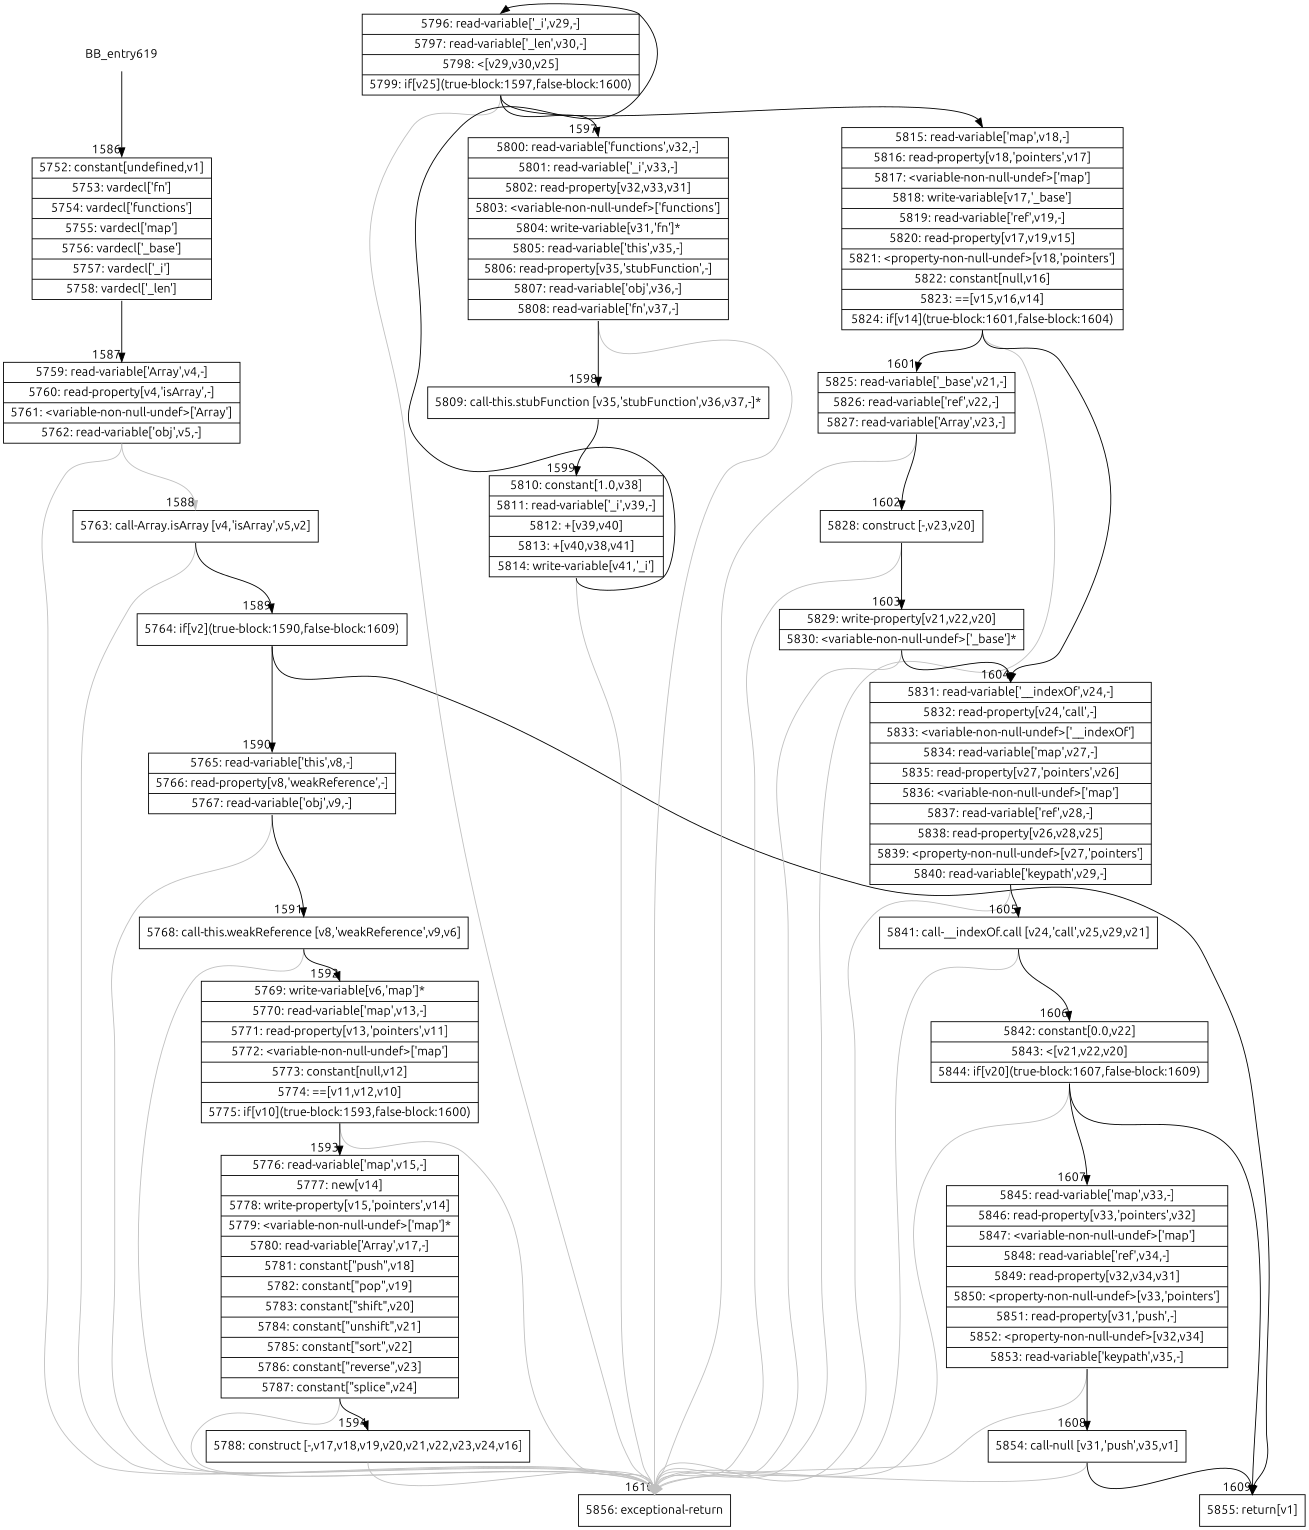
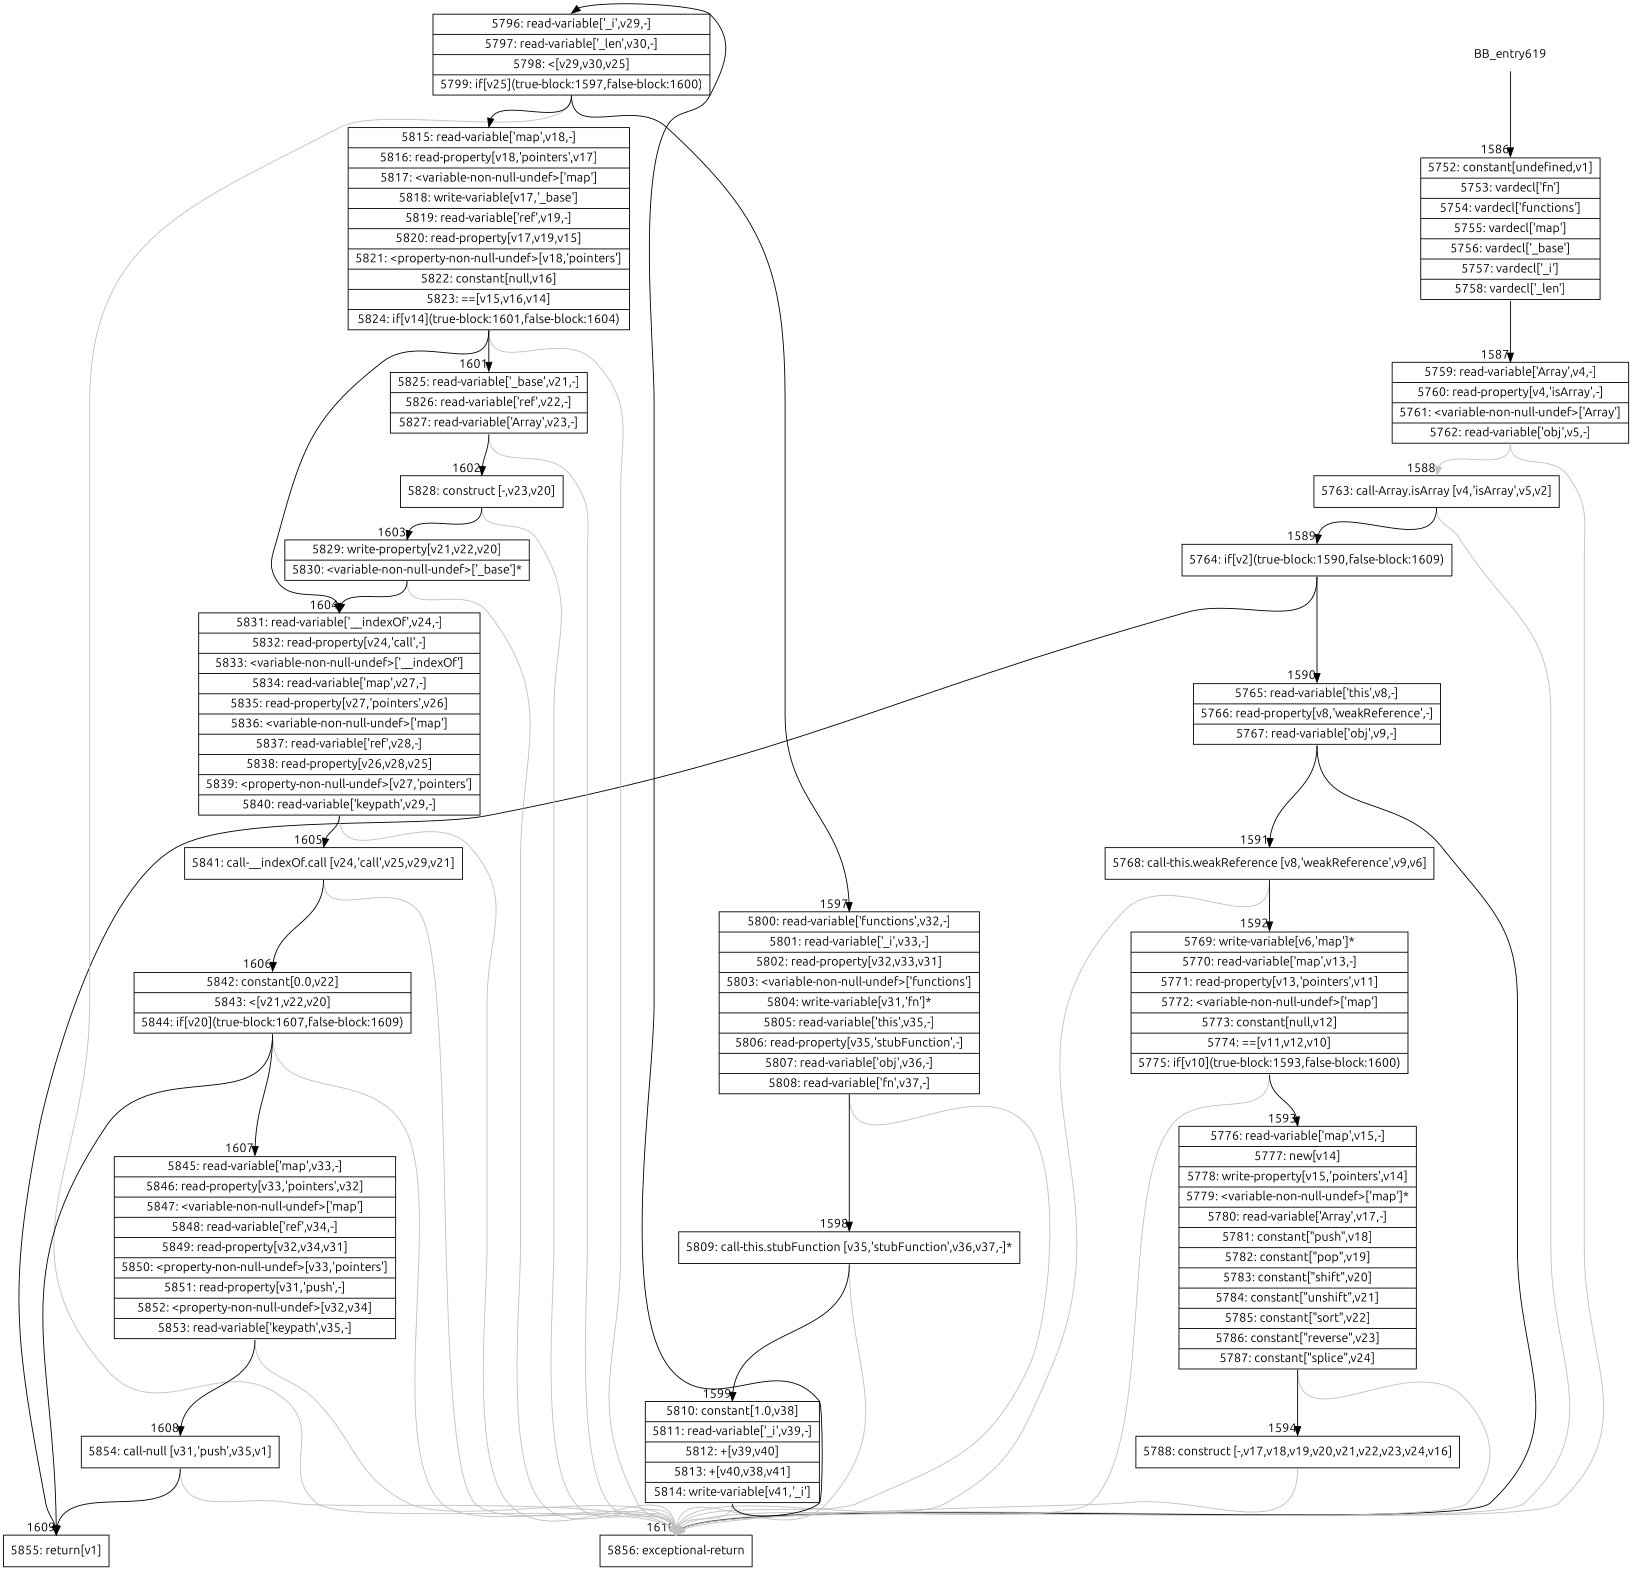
(112, 1348) -> (1508, 1482)
none -> (851, 1468)
